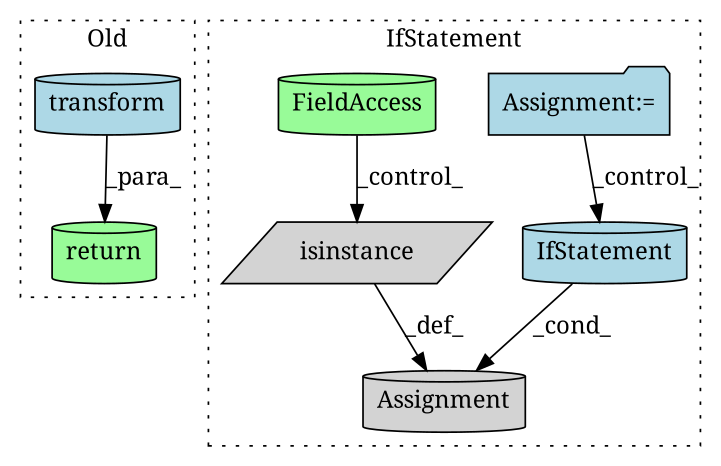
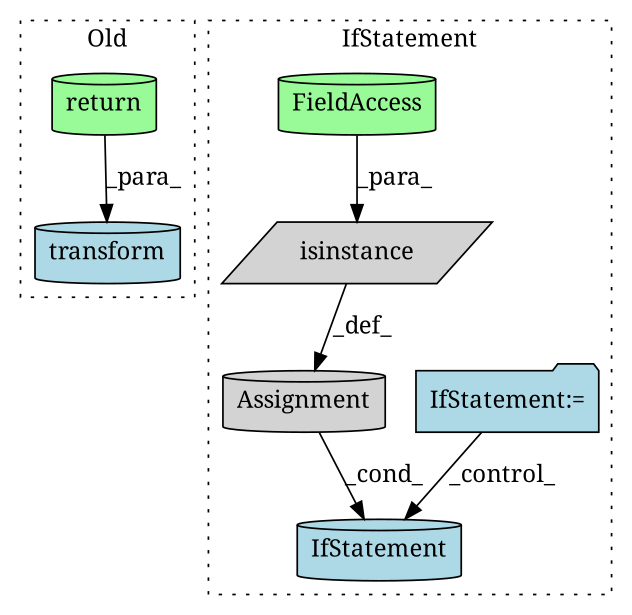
(579, 104) -> (507, 401)
(106, 170) -> (106, 170)
(411, 179) -> (395, 179)
(531, 321) -> (338, 468)
